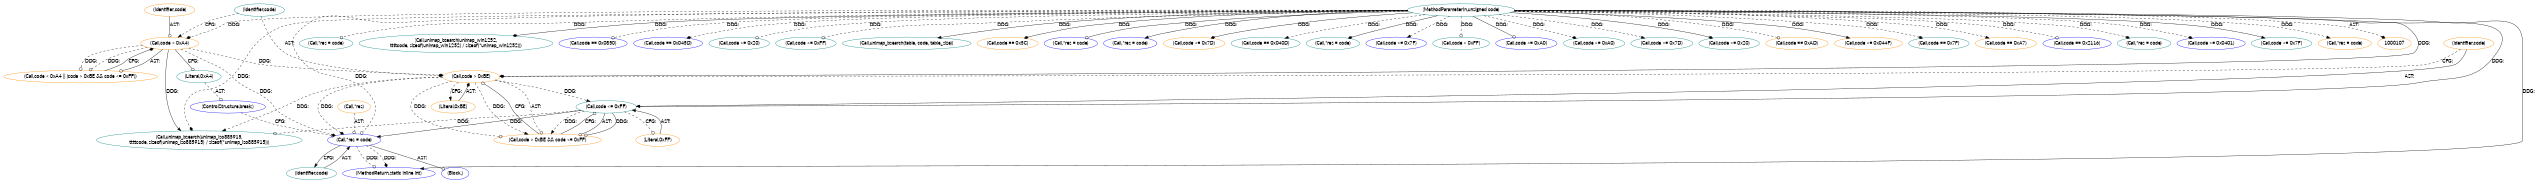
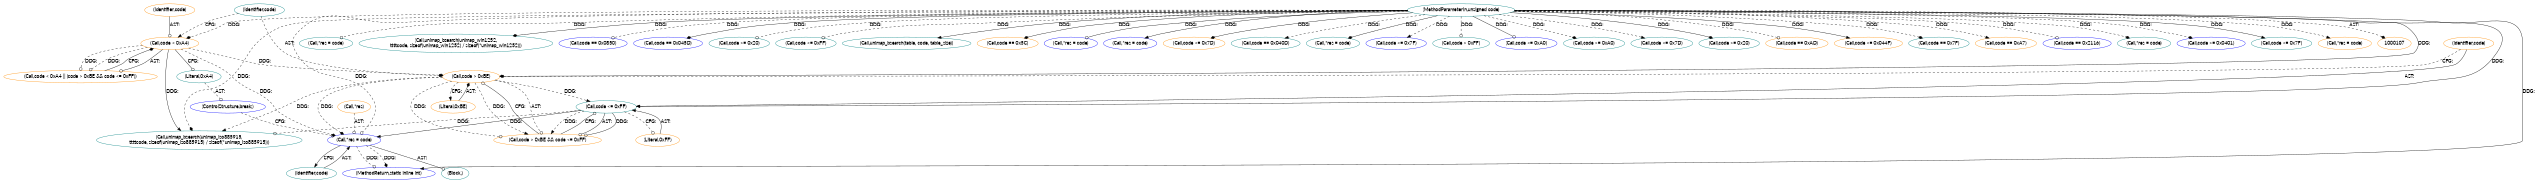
(1049, 14) -> (1049, 14)
(455, 173) -> (455, 173)
